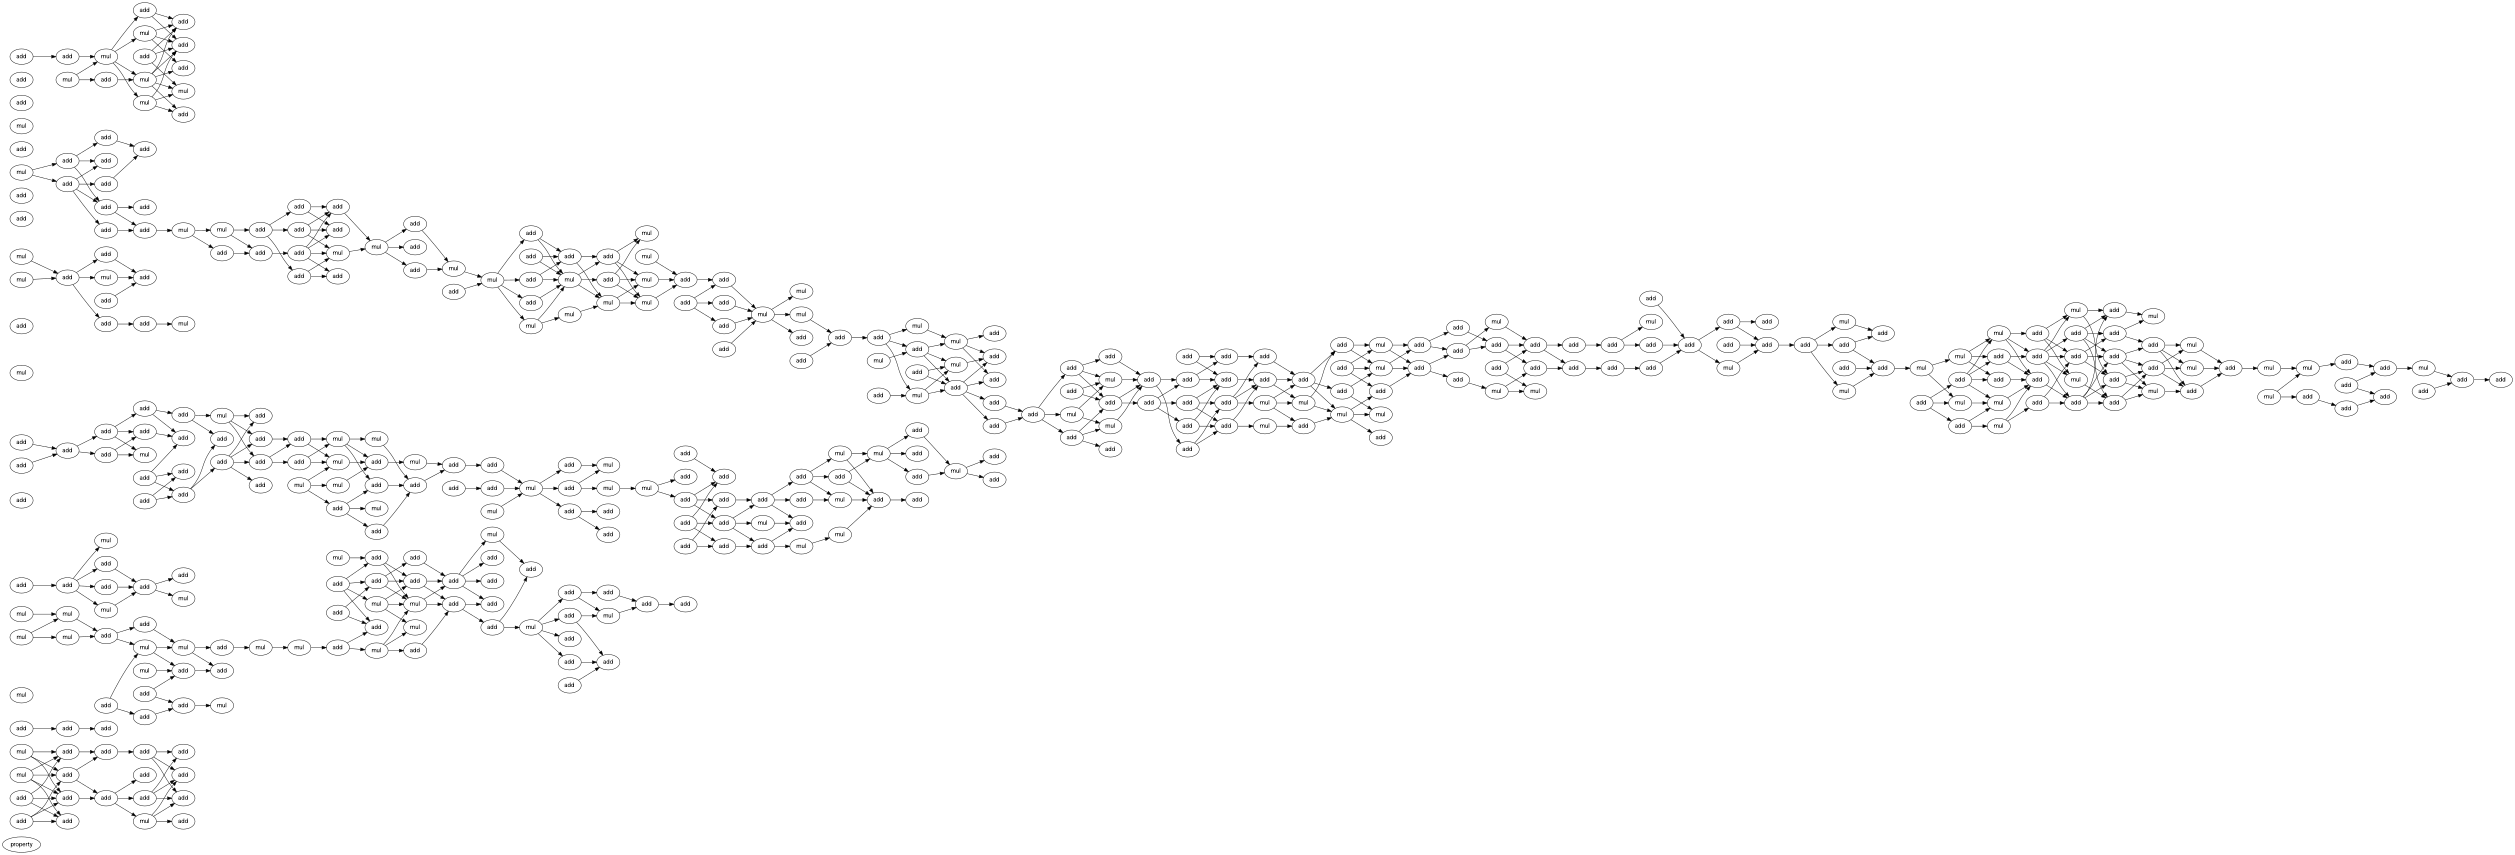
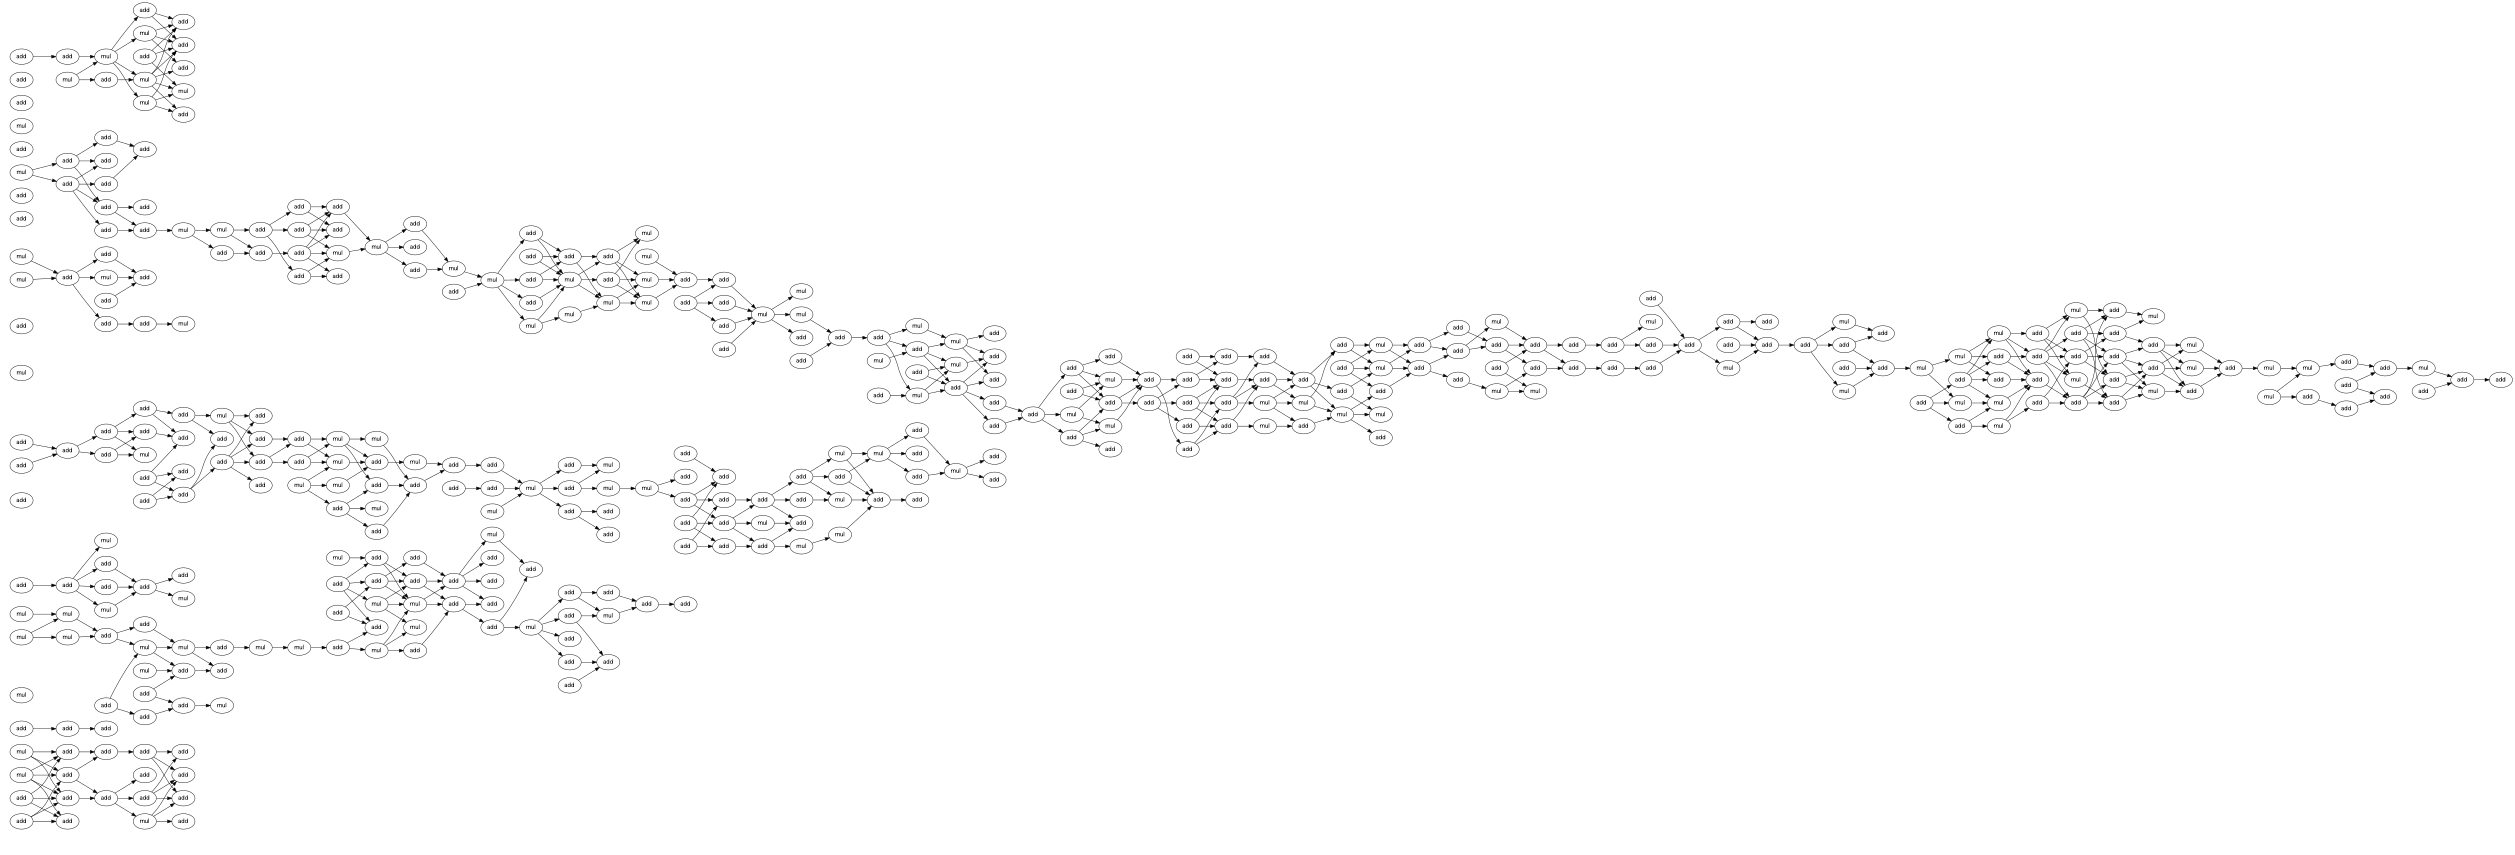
(22, 845) -> none
